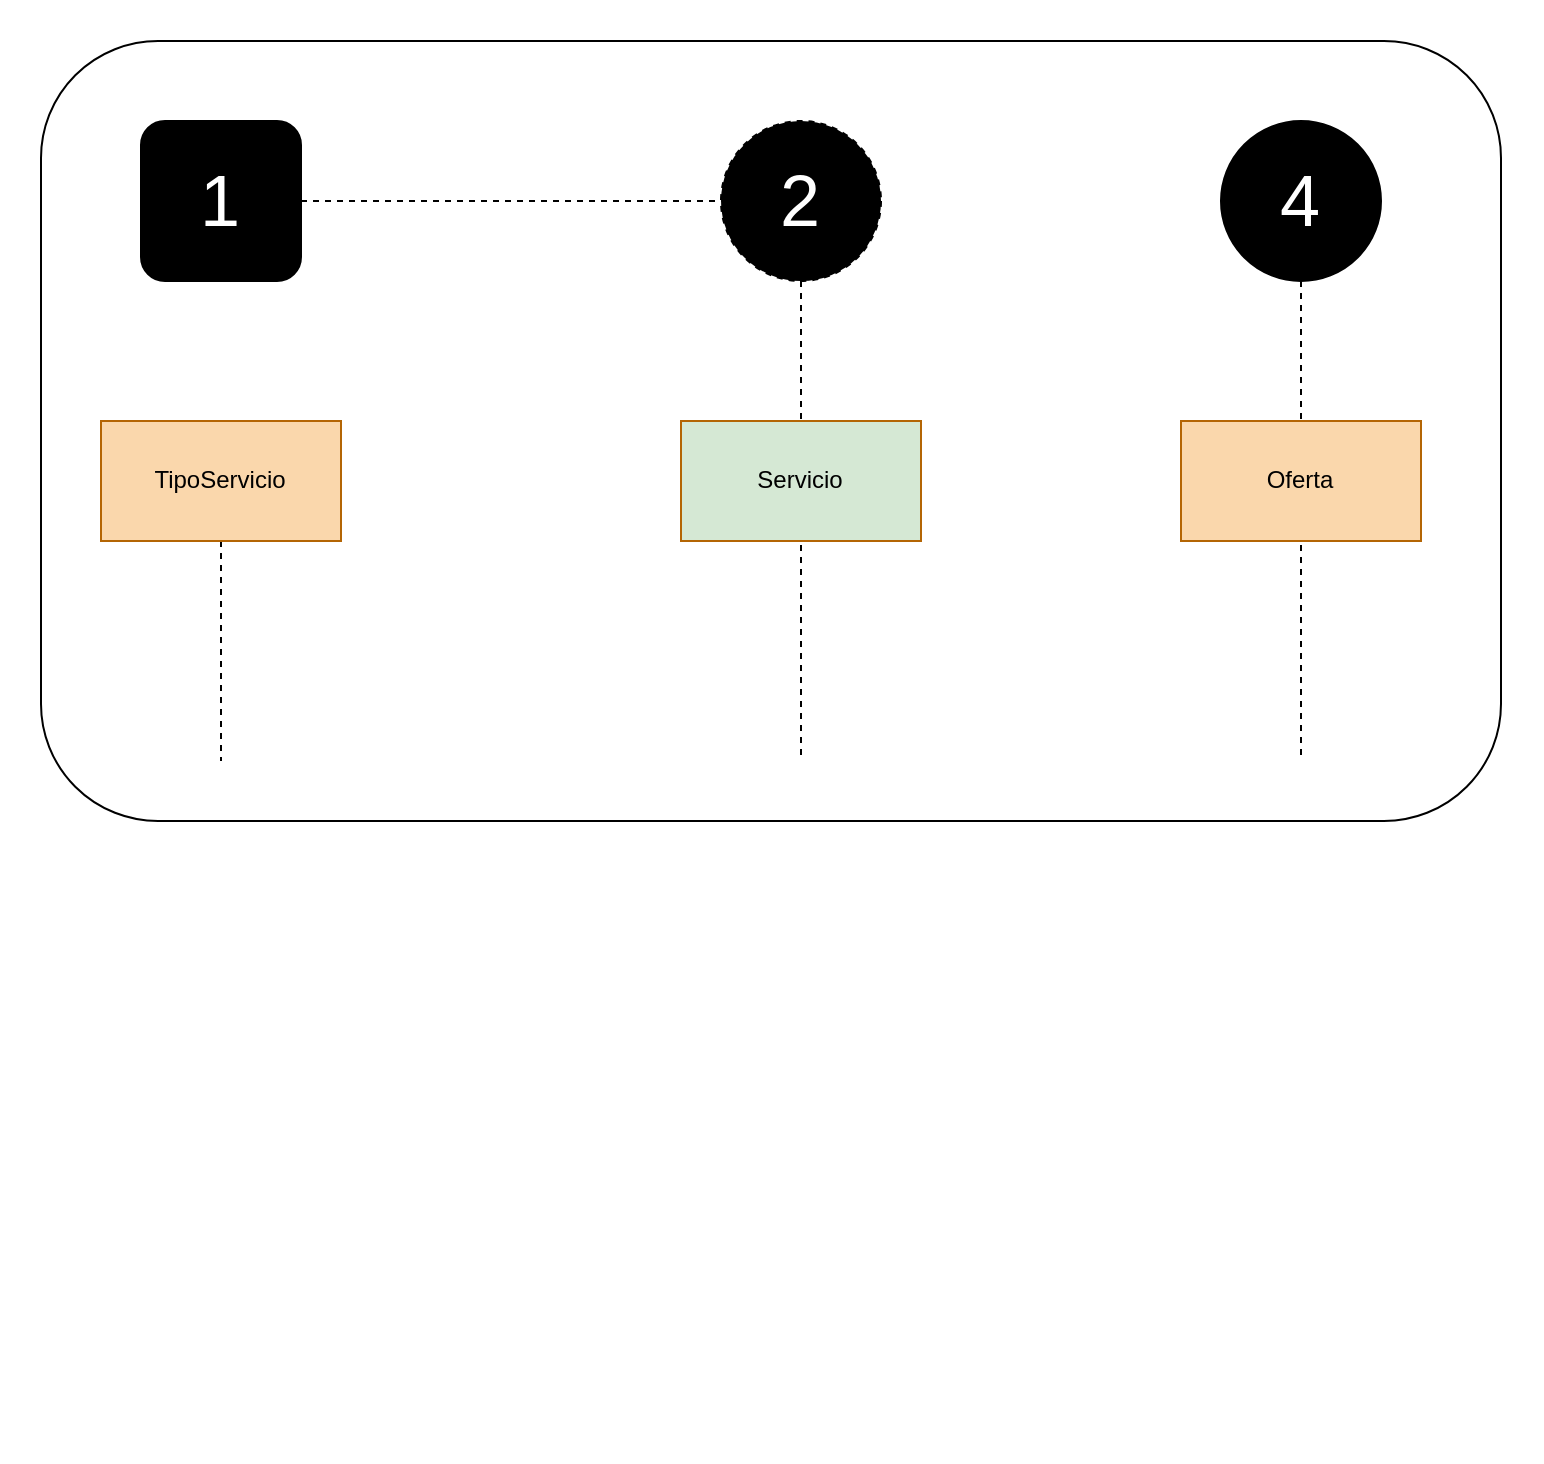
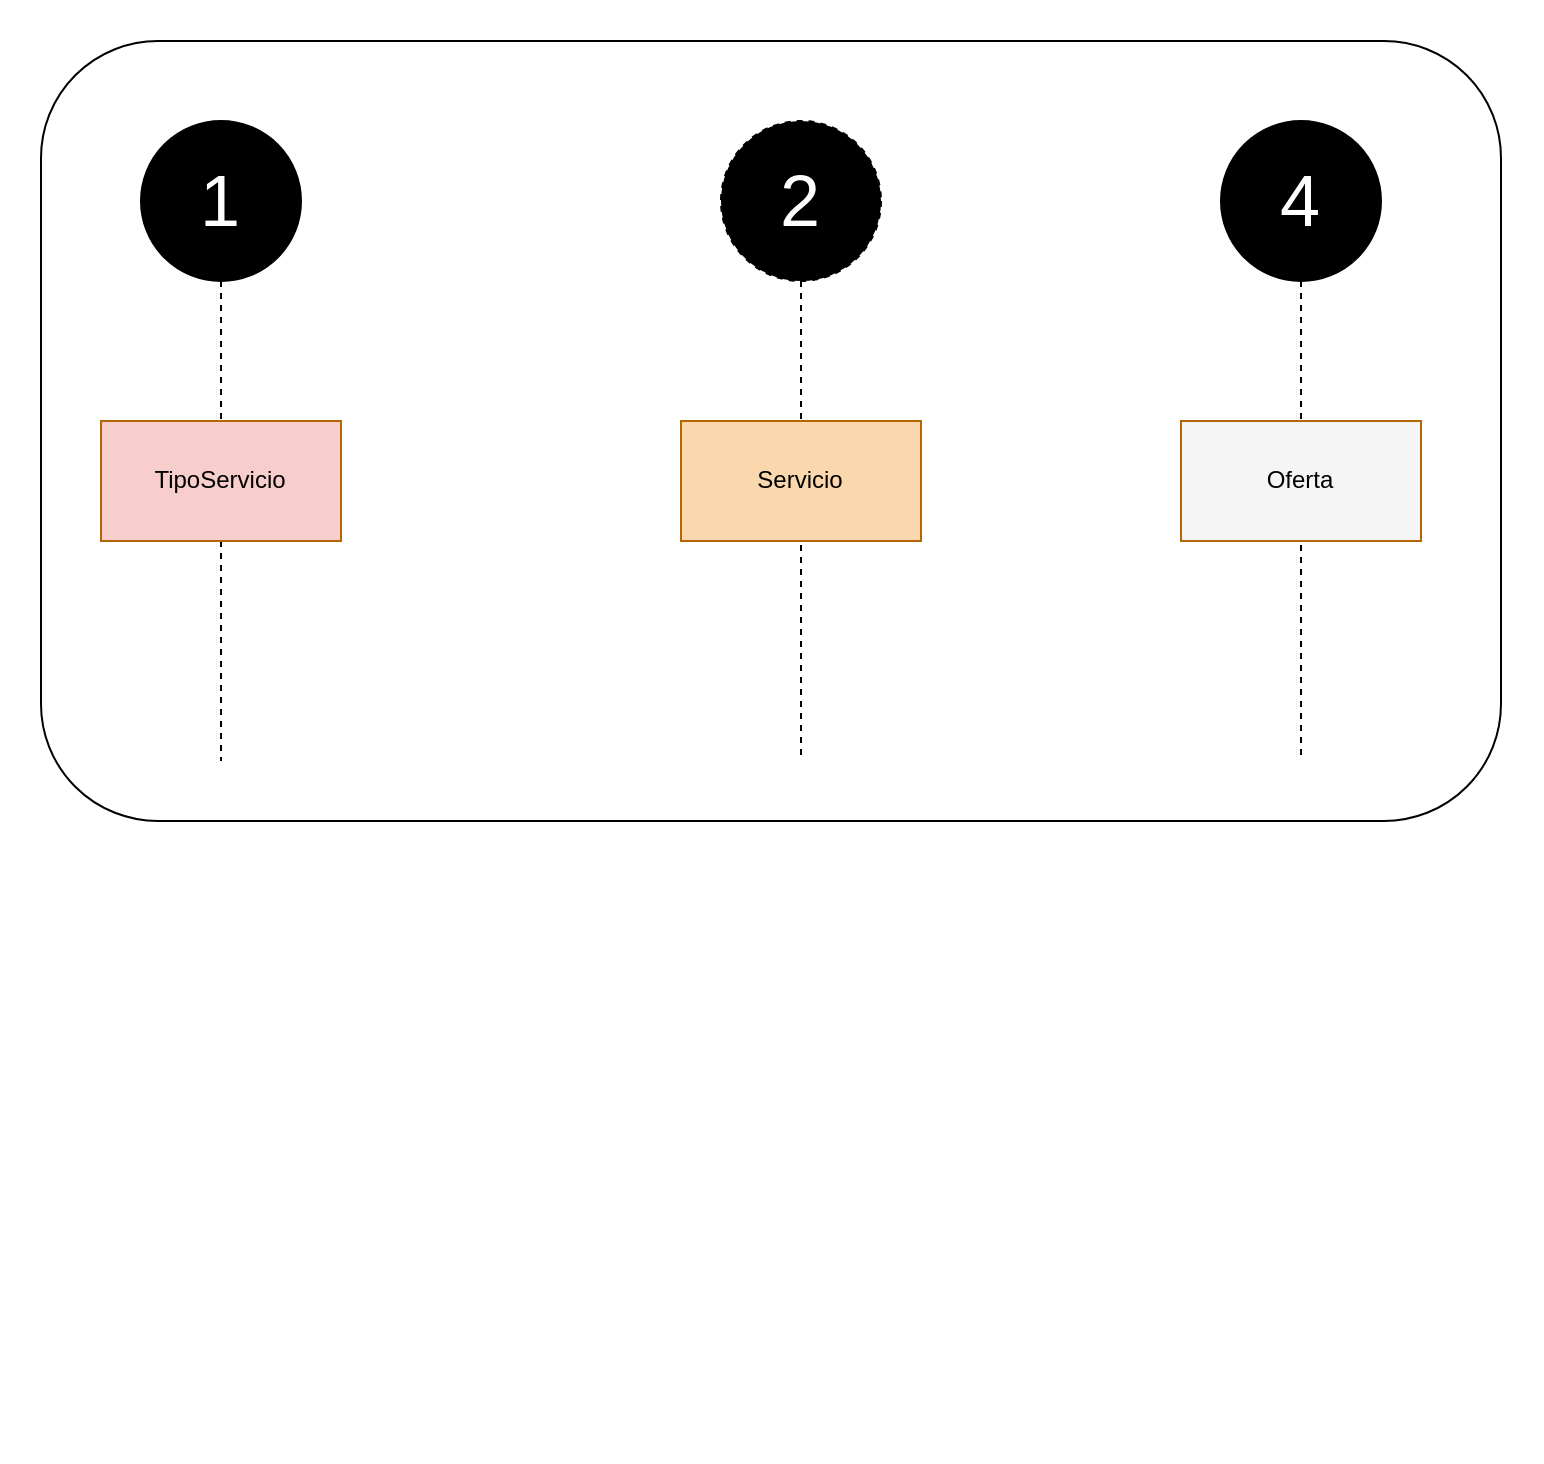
(221, 201) -> (221, 201)
(508, 201) -> (221, 351)
(221, 481) -> (221, 481)
(801, 481) -> (801, 481)
(1301, 481) -> (1301, 481)
